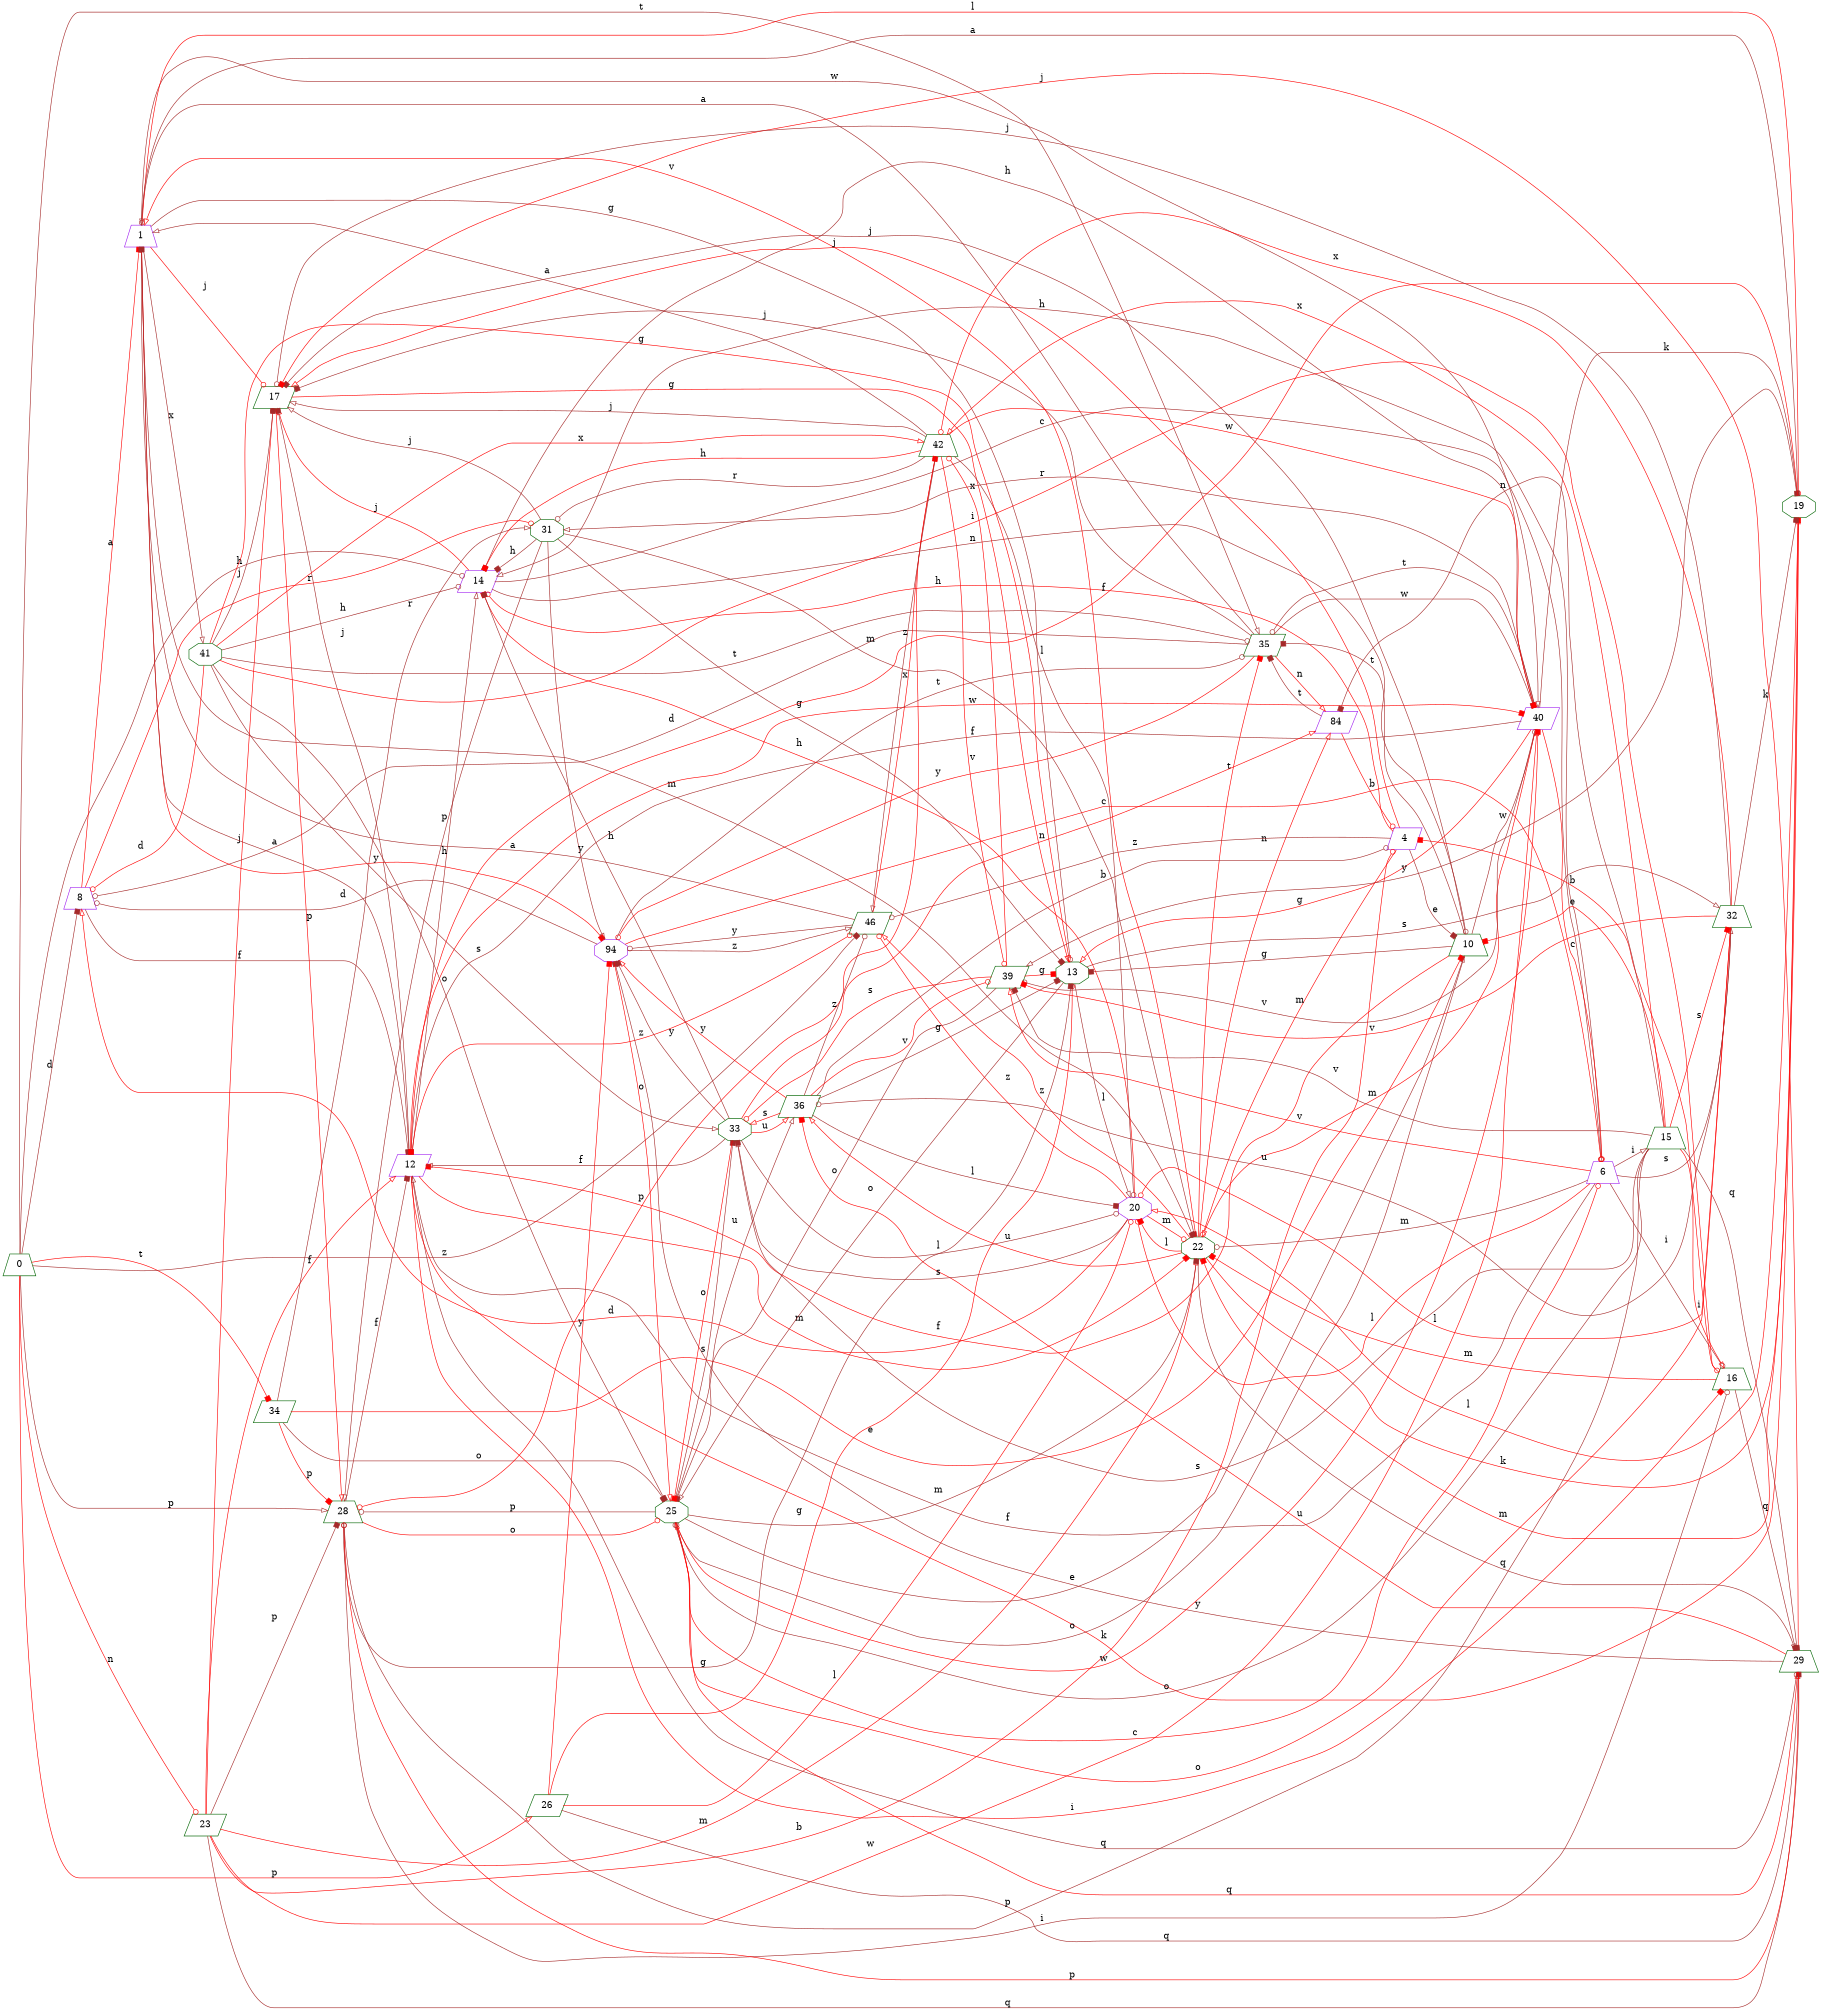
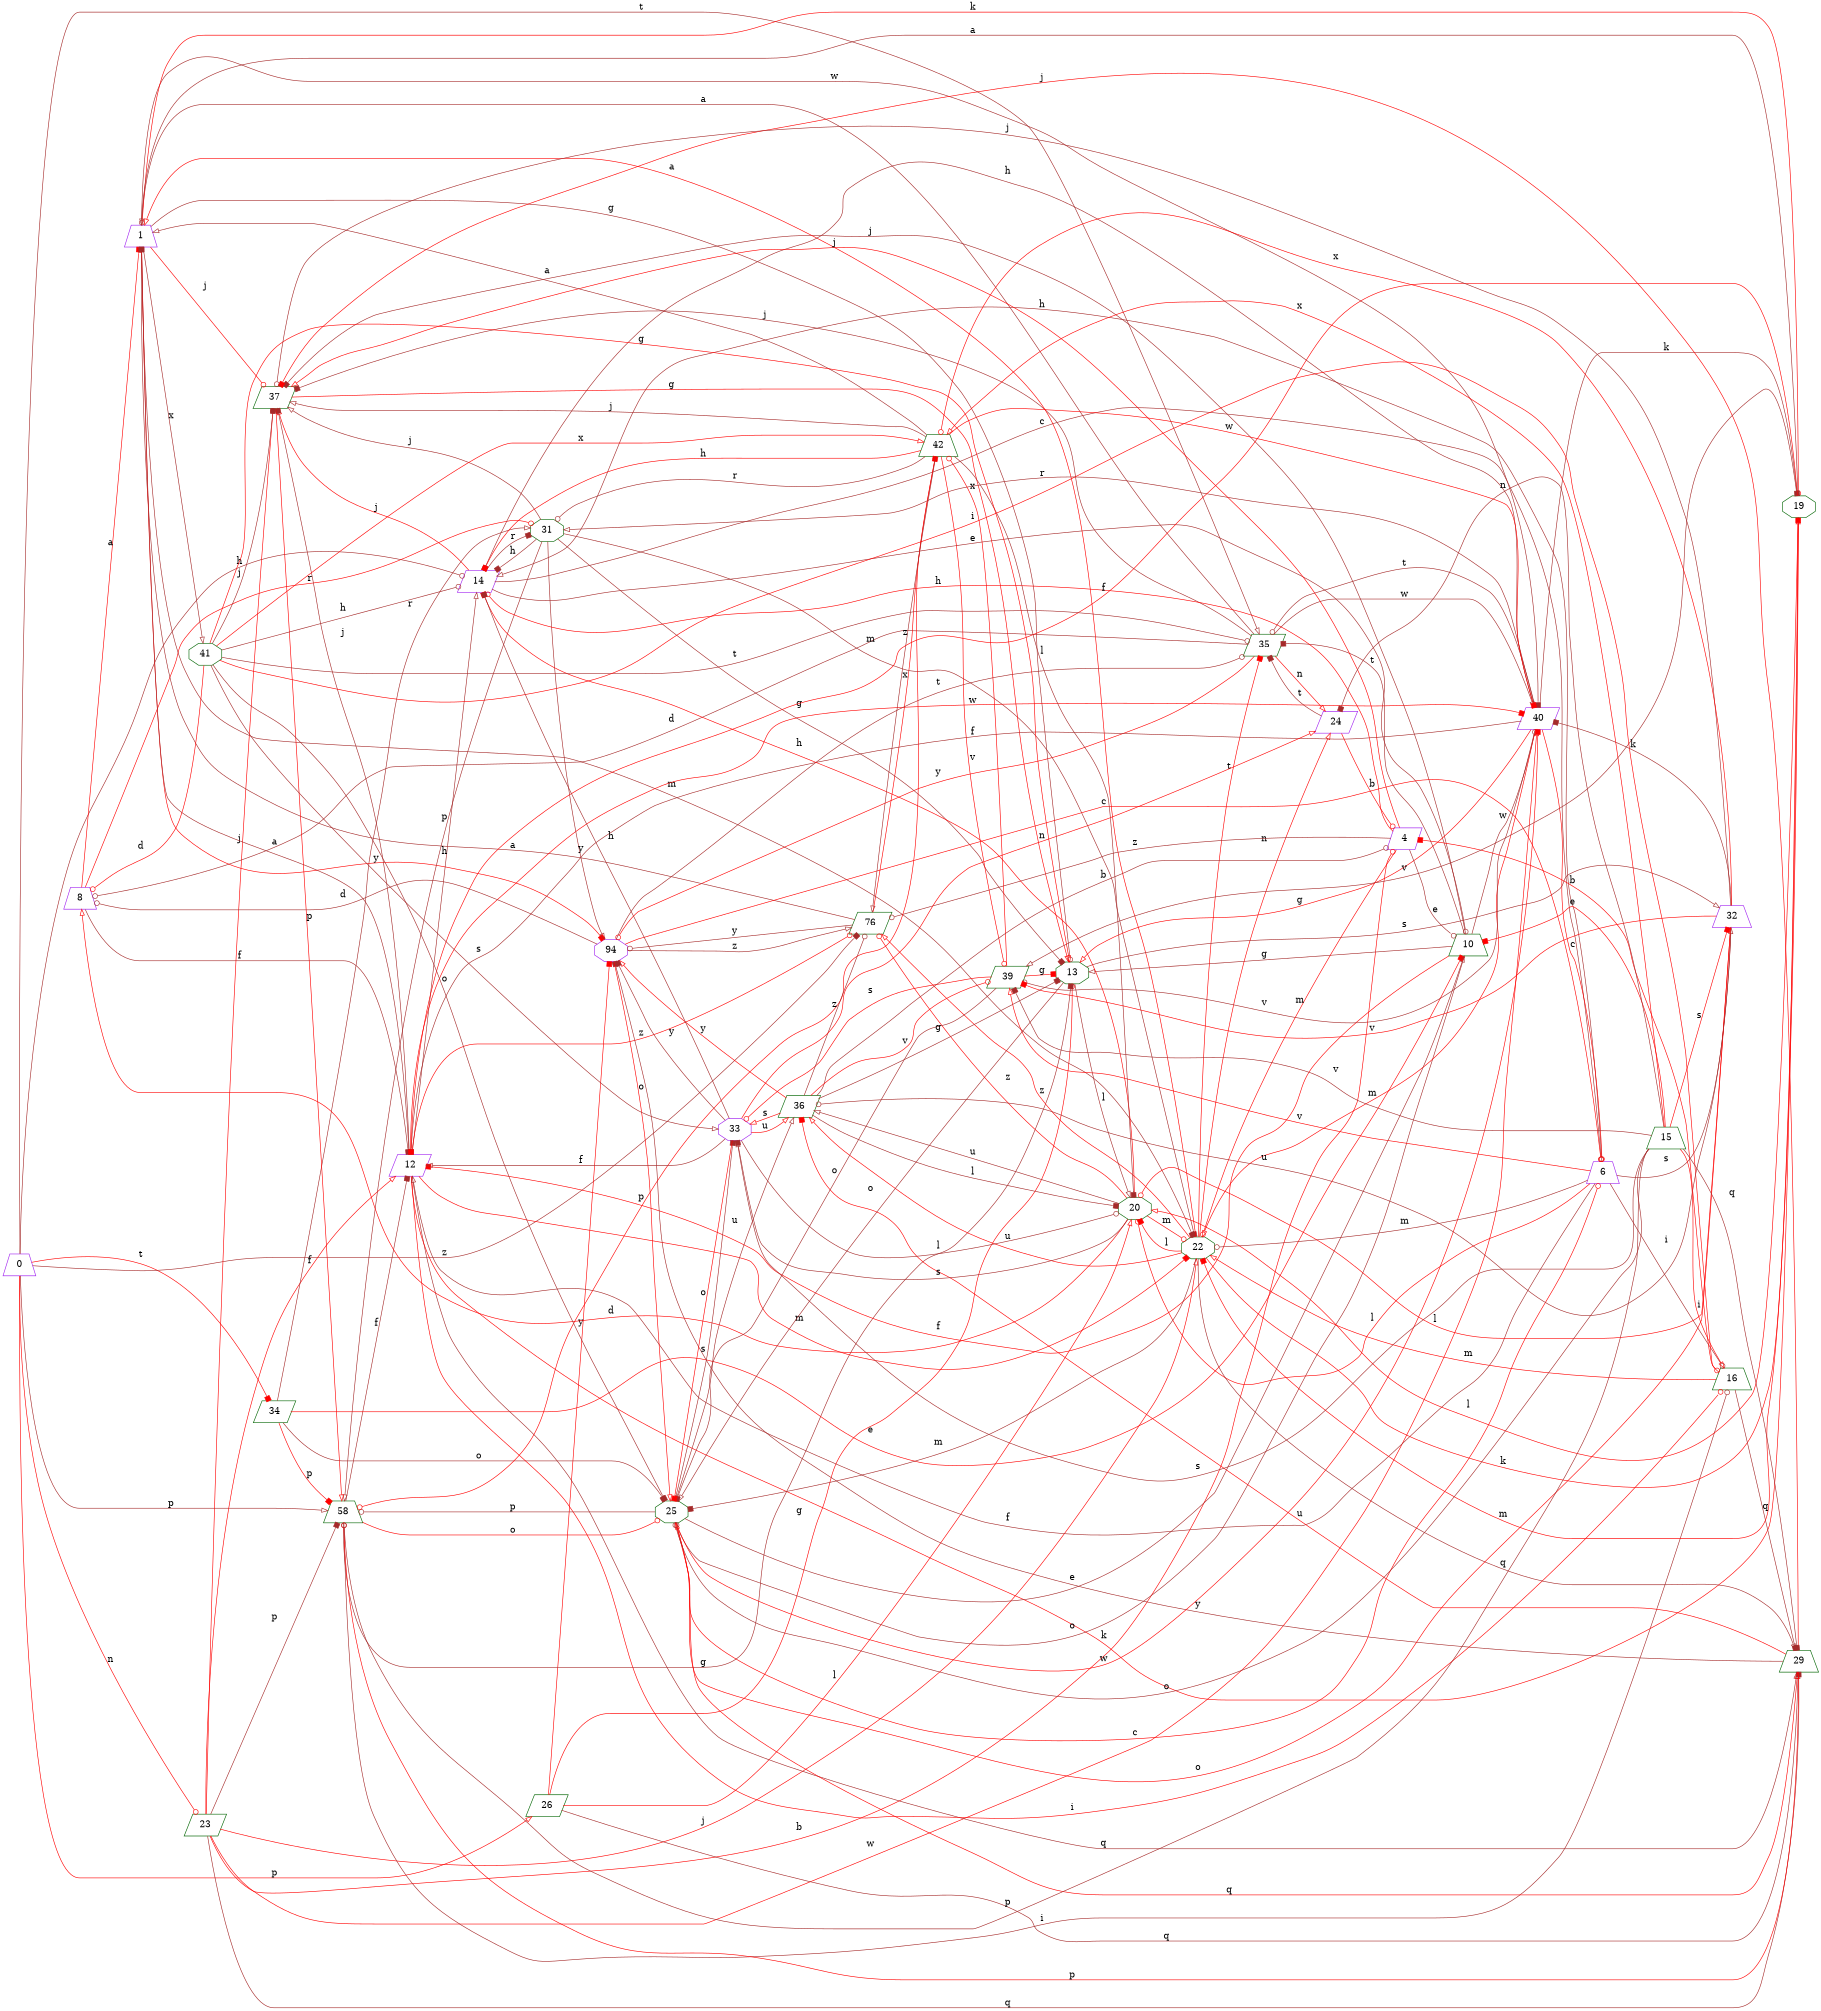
(973, 8) -> (973, 8)
(937, 93) -> (937, 93)
(672, 167) -> (672, 167)
(275, 398) -> (275, 398)
(973, 539) -> (973, 539)
none -> (503, 550)
(1420, 599) -> (1420, 599)
(1765, 715) -> (1682, 782)
(1336, 722) -> (1336, 722)
(1105, 787) -> (1105, 787)
(1404, 868) -> (1404, 868)
(1425, 895) -> (1425, 895)
(1732, 916) -> (1732, 916)
(870, 923) -> (870, 923)
(1274, 959) -> (1274, 959)
(49, 1085) -> none
(735, 1130) -> (735, 1130)
none -> (969, 1158)
(1628, 1159) -> none
(1135, 1208) -> (1135, 1208)
(19, 1265) -> (19, 1265)
(1455, 1359) -> (1455, 1359)
(992, 1479) -> (980, 1439)
(343, 1512) -> (343, 1512)
(891, 1611) -> (891, 1611)
(938, 1817) -> (938, 1817)
(703, 1821) -> (703, 1821)
(988, 1825) -> (988, 1825)
